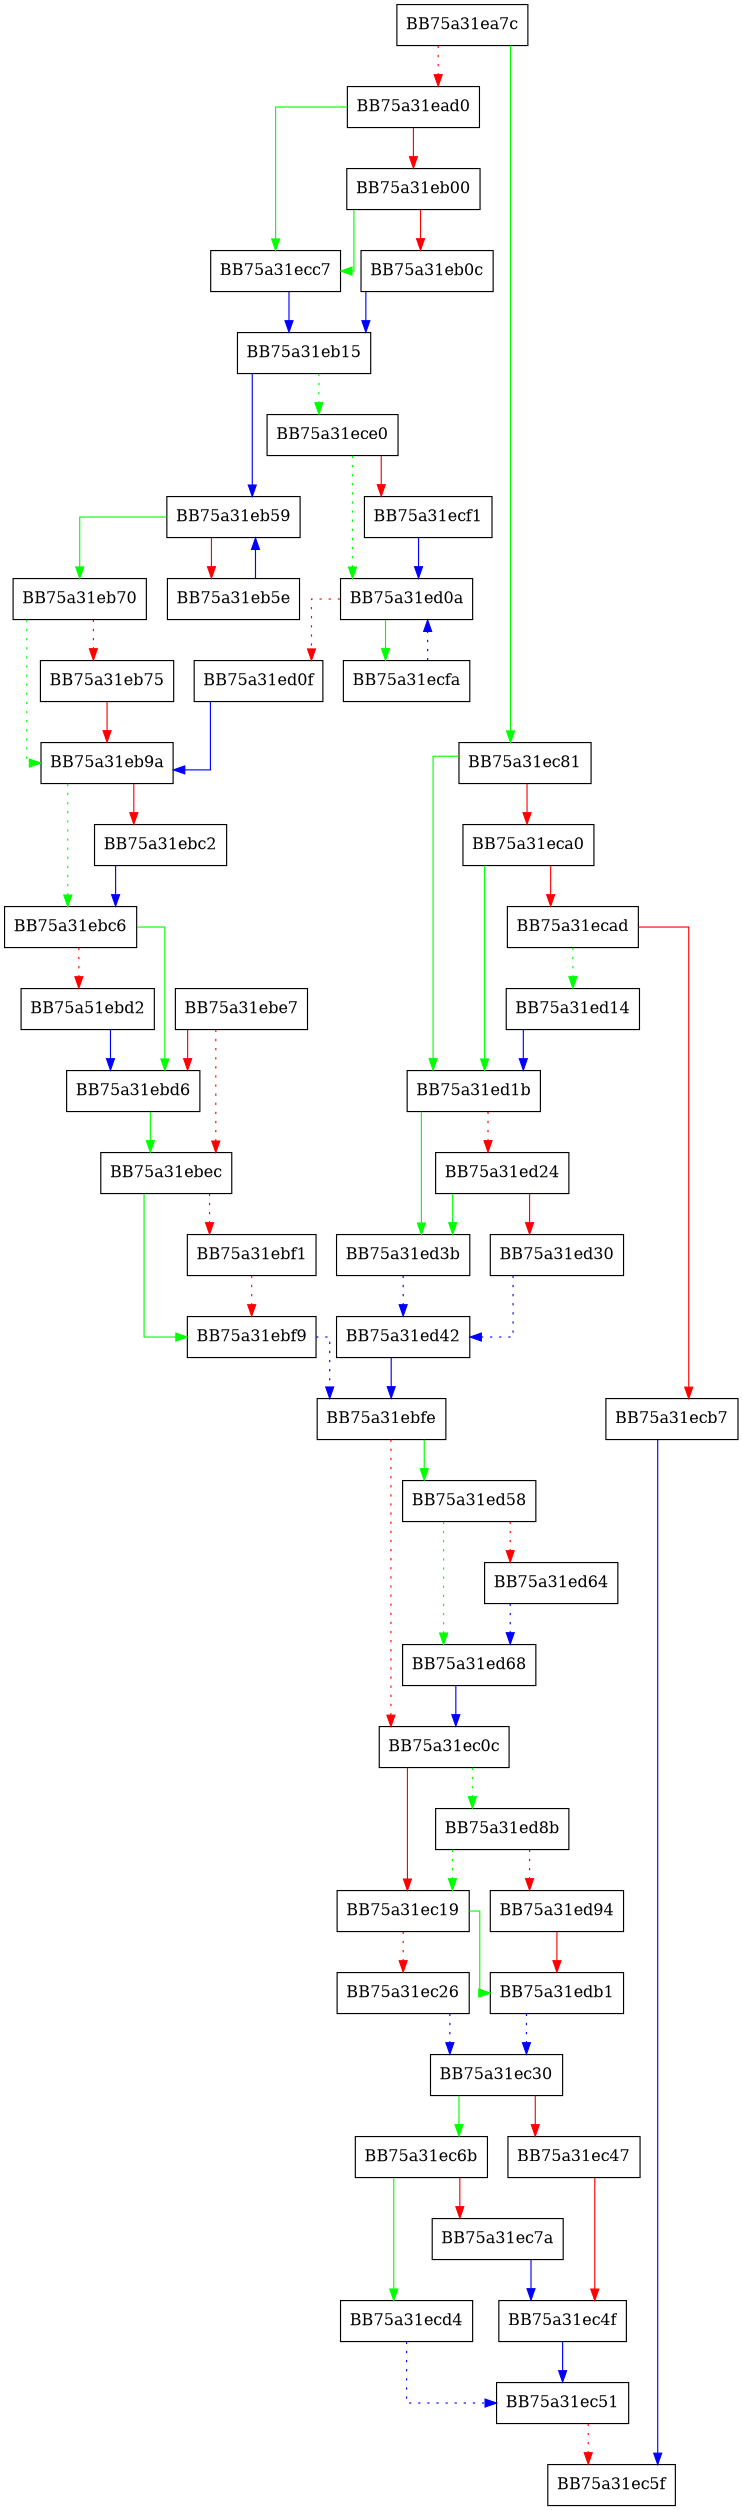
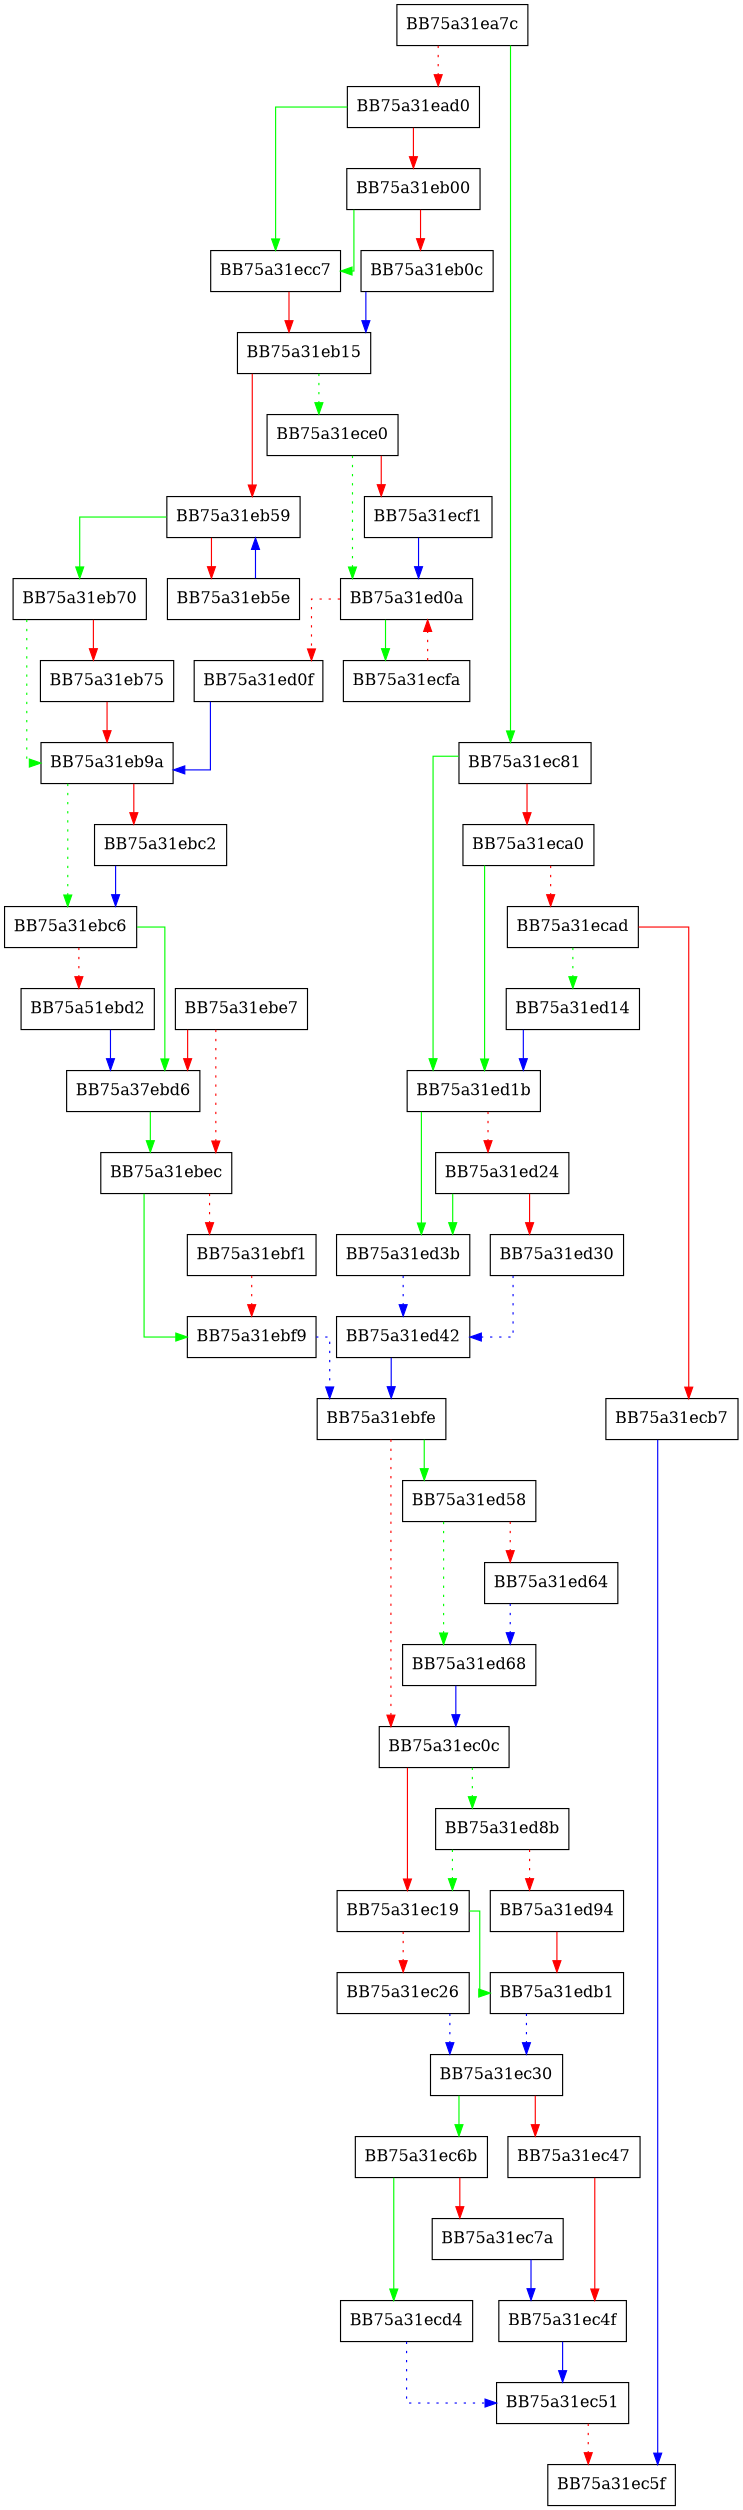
(289, 306) -> (289, 306)
(252, 429) -> (252, 429)
(93, 634) -> (93, 634)
(428, 646) -> (428, 646)
(551, 880) -> (551, 880)
(133, 1091) -> (133, 1091)
